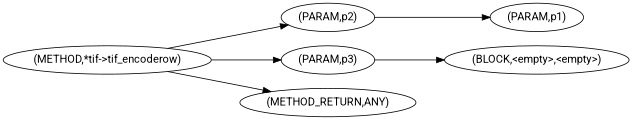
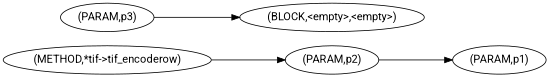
(242, 60) -> none
(328, 103) -> none
